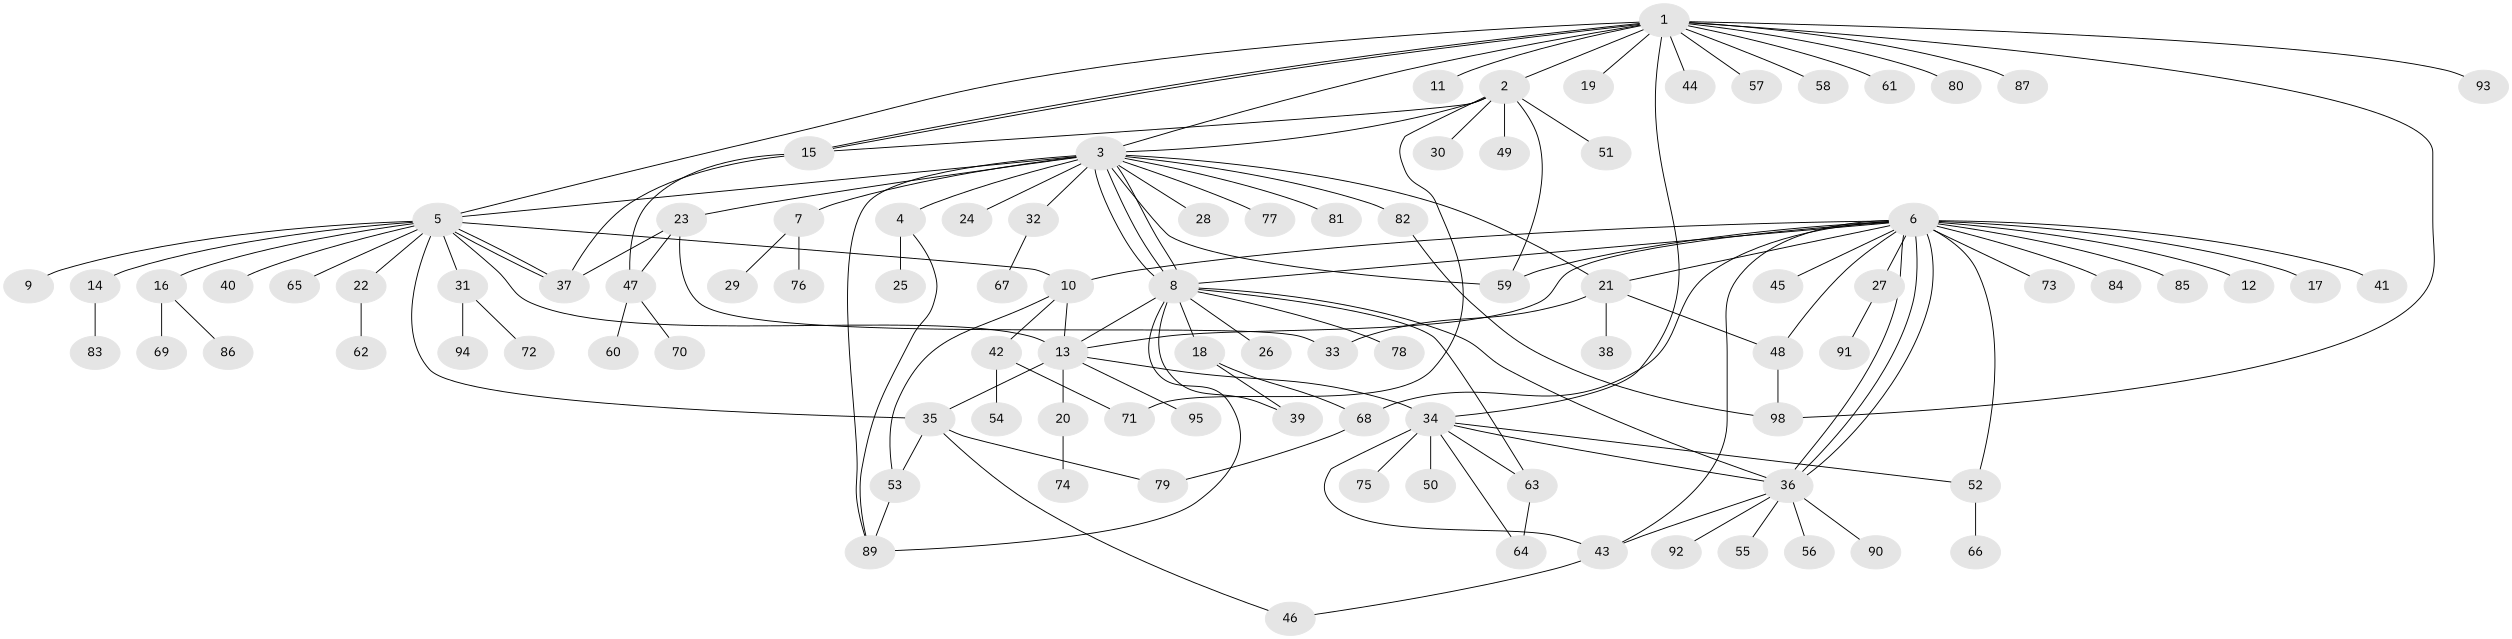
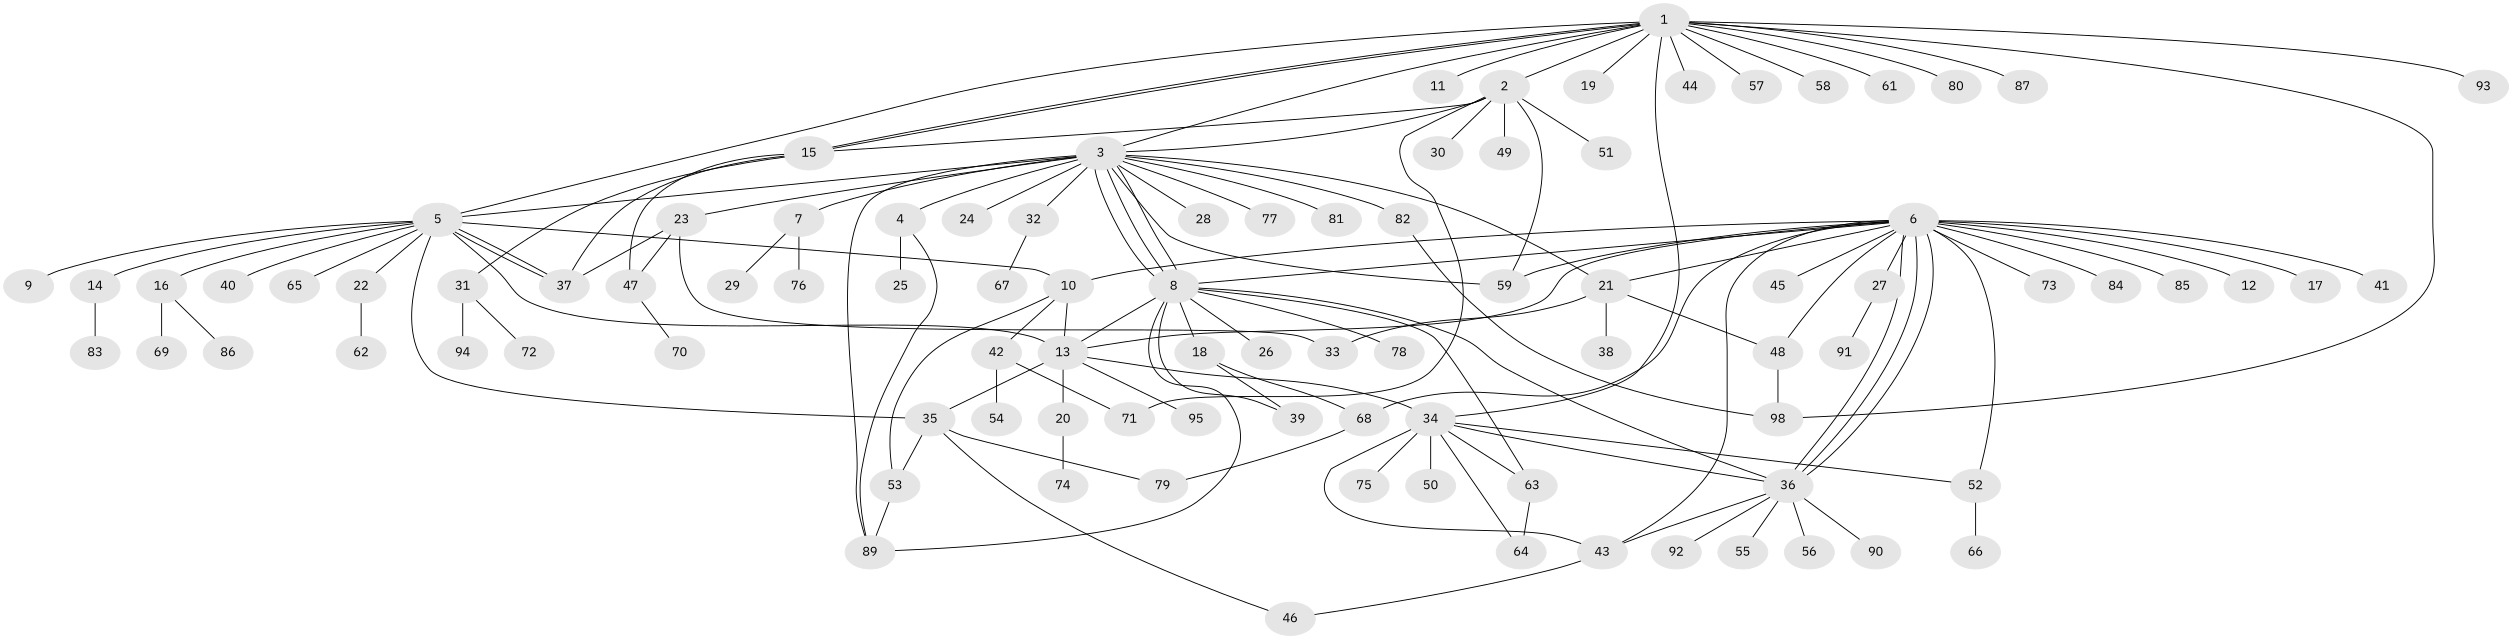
(450, 253) -> (623, 193)
(613, 353) -> none
